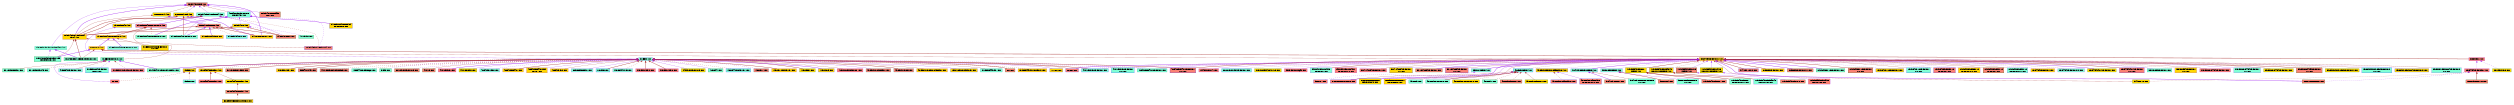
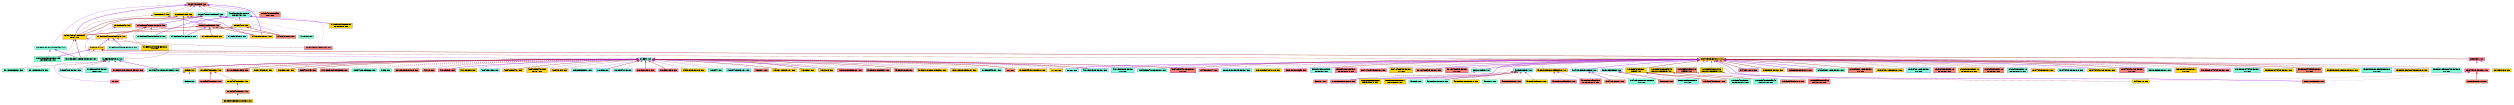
none -> (263, 70)
(1072, 70) -> (1072, 70)
